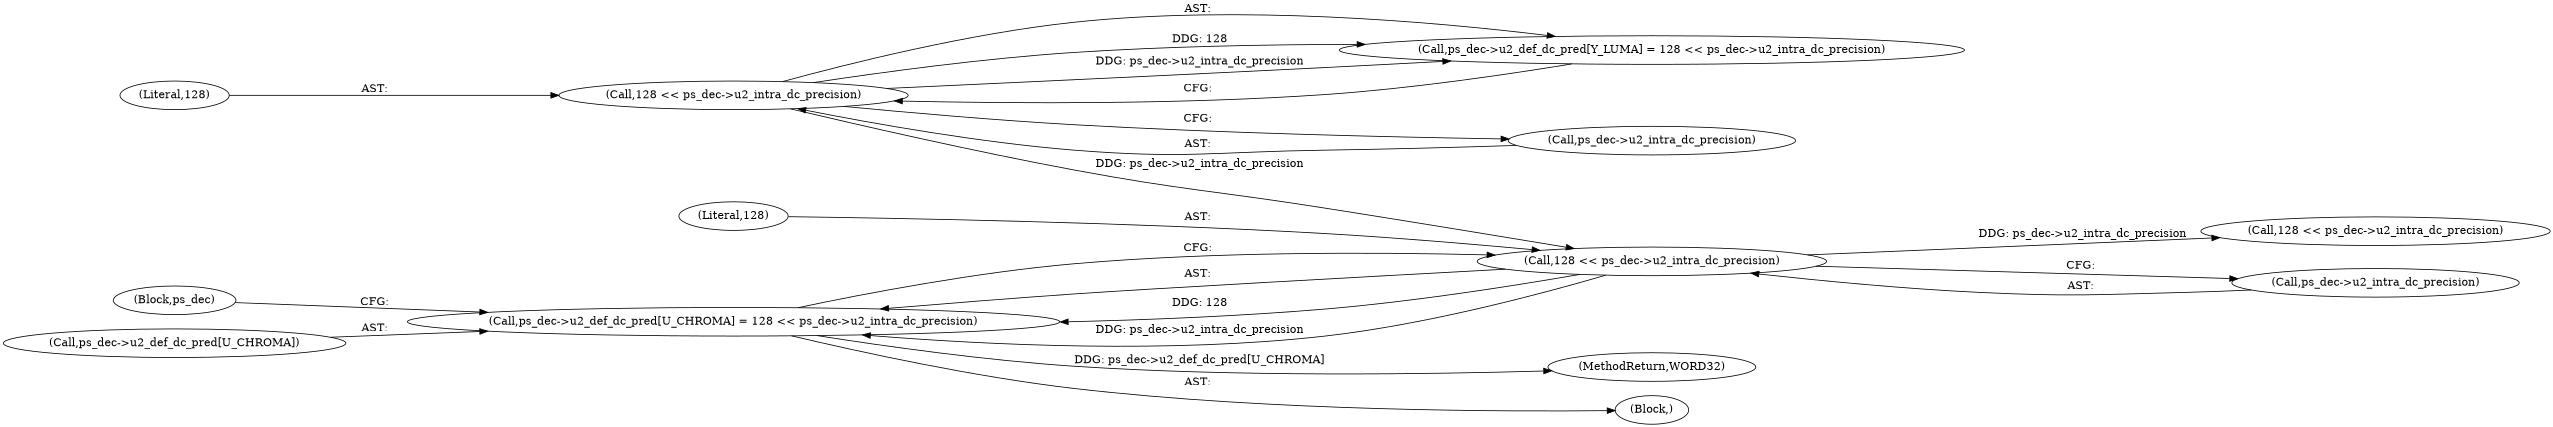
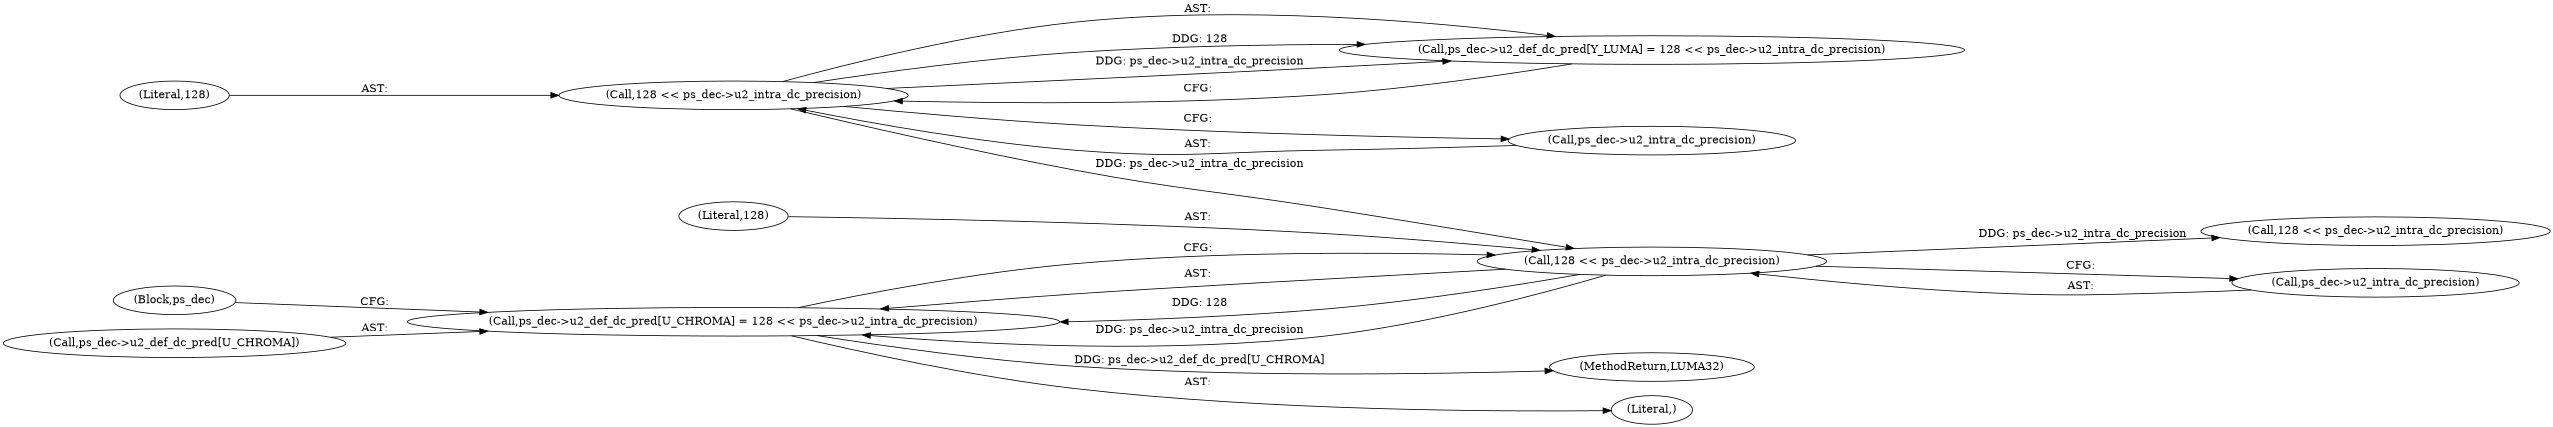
(1652, 367) -> (1652, 367)
(1652, 410) -> (1652, 410)
